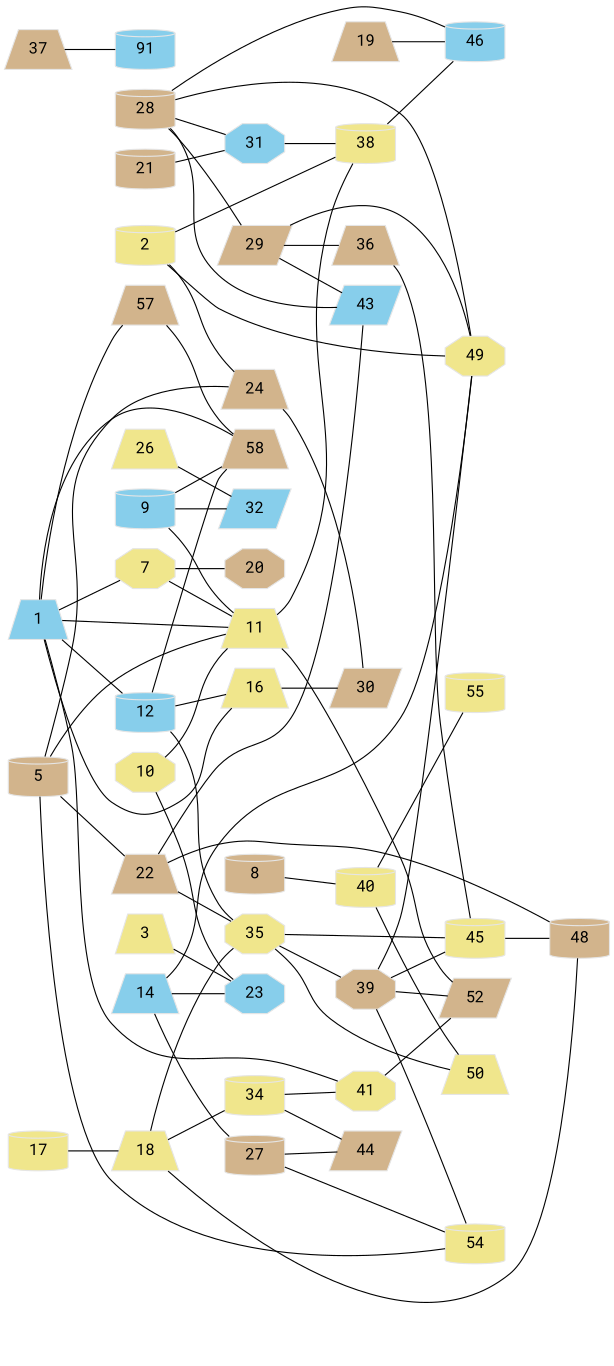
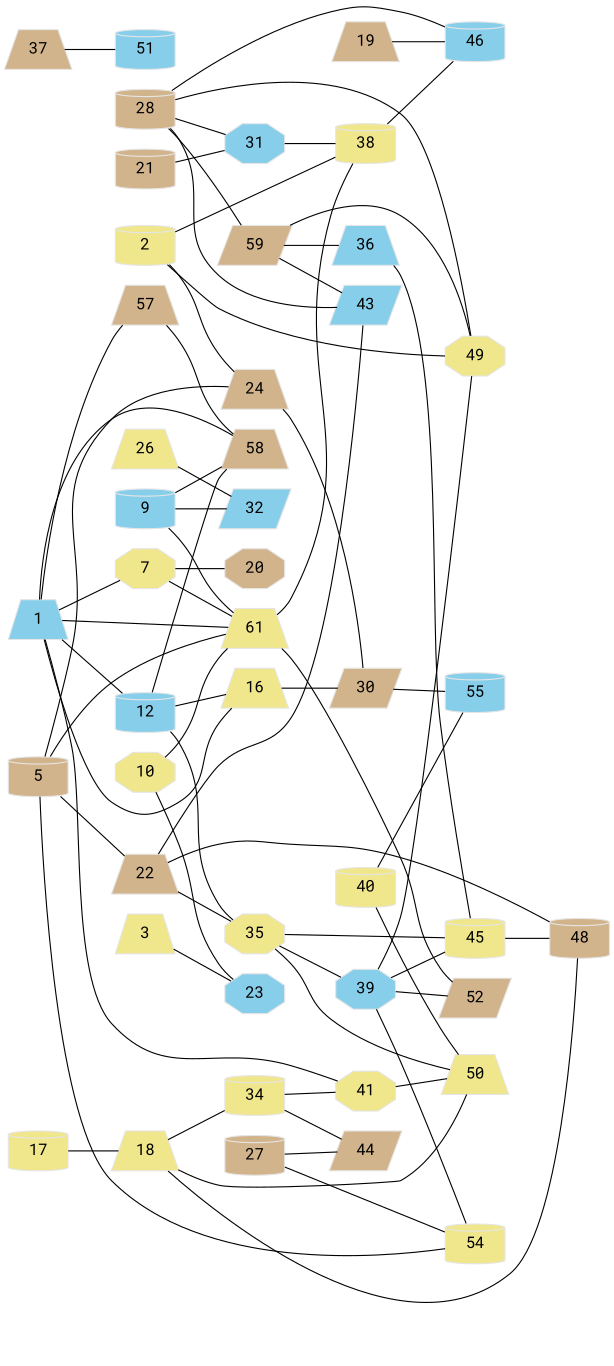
(145, 49) -> (145, 49)
(255, 245) -> (255, 245)
(366, 245) -> (366, 245)
(255, 628) -> (255, 628)
none -> (419, 690)
(475, 693) -> (475, 693)
(255, 874) -> none
(366, 989) -> (366, 989)
(145, 994) -> none
(181, 1034) -> (352, 1184)
(418, 1047) -> (421, 1083)
